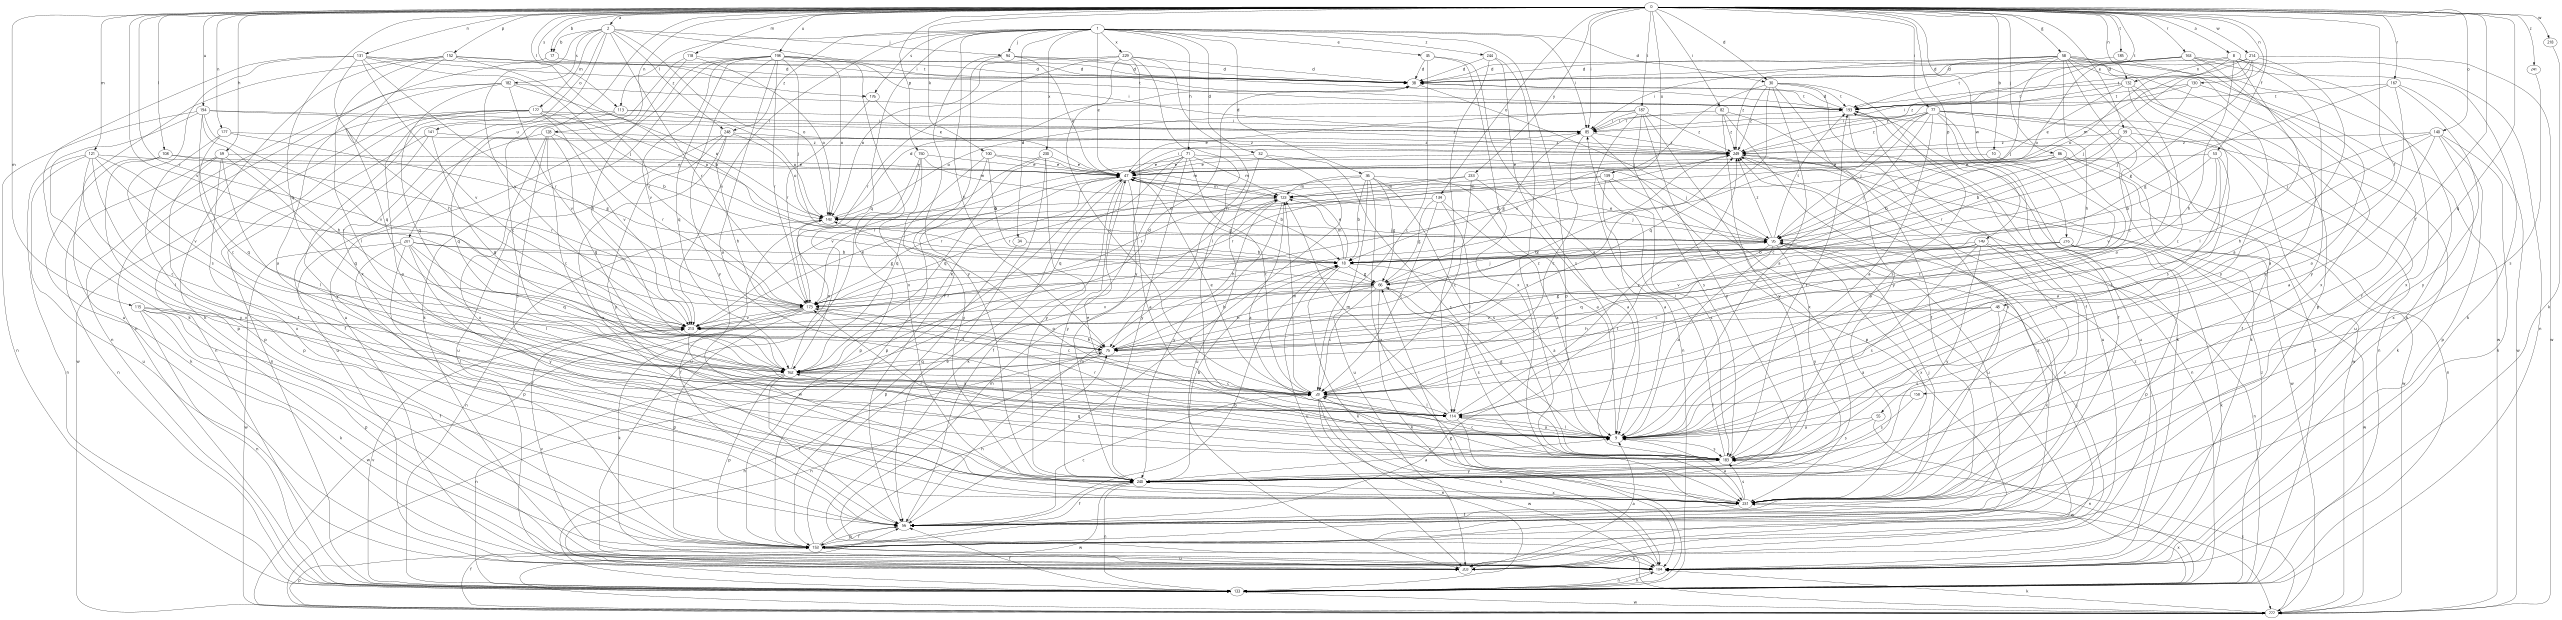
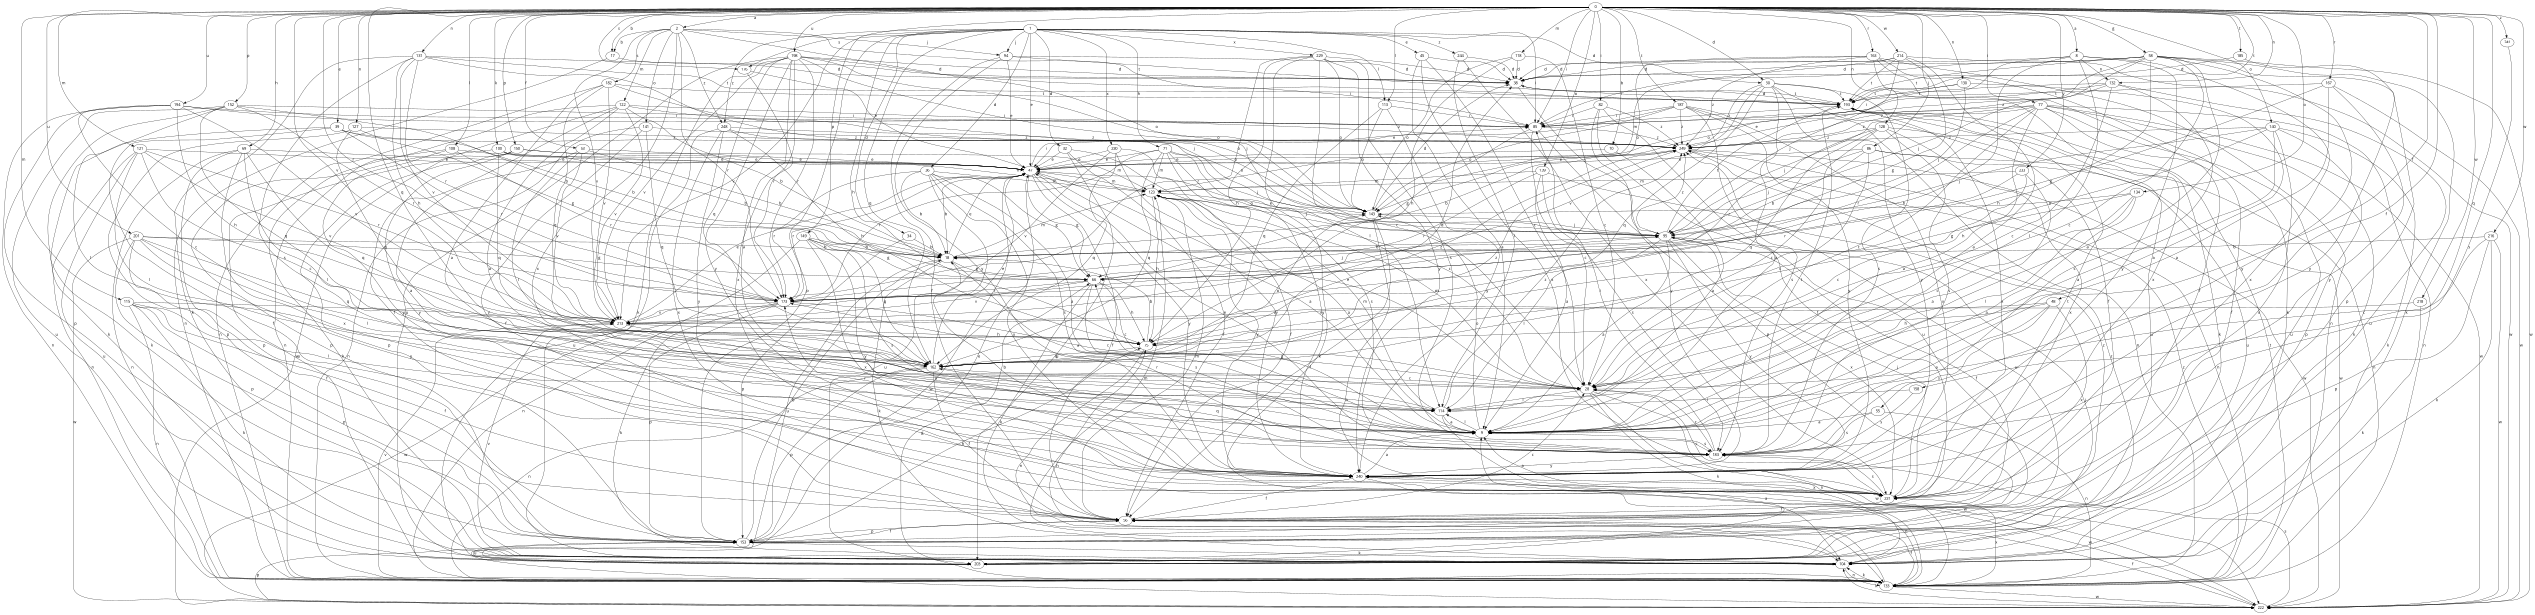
(883, 72) -> (849, 118)
(1580, 275) -> (1445, 319)
(1449, 293) -> (1432, 309)
(1526, 296) -> (944, 276)
